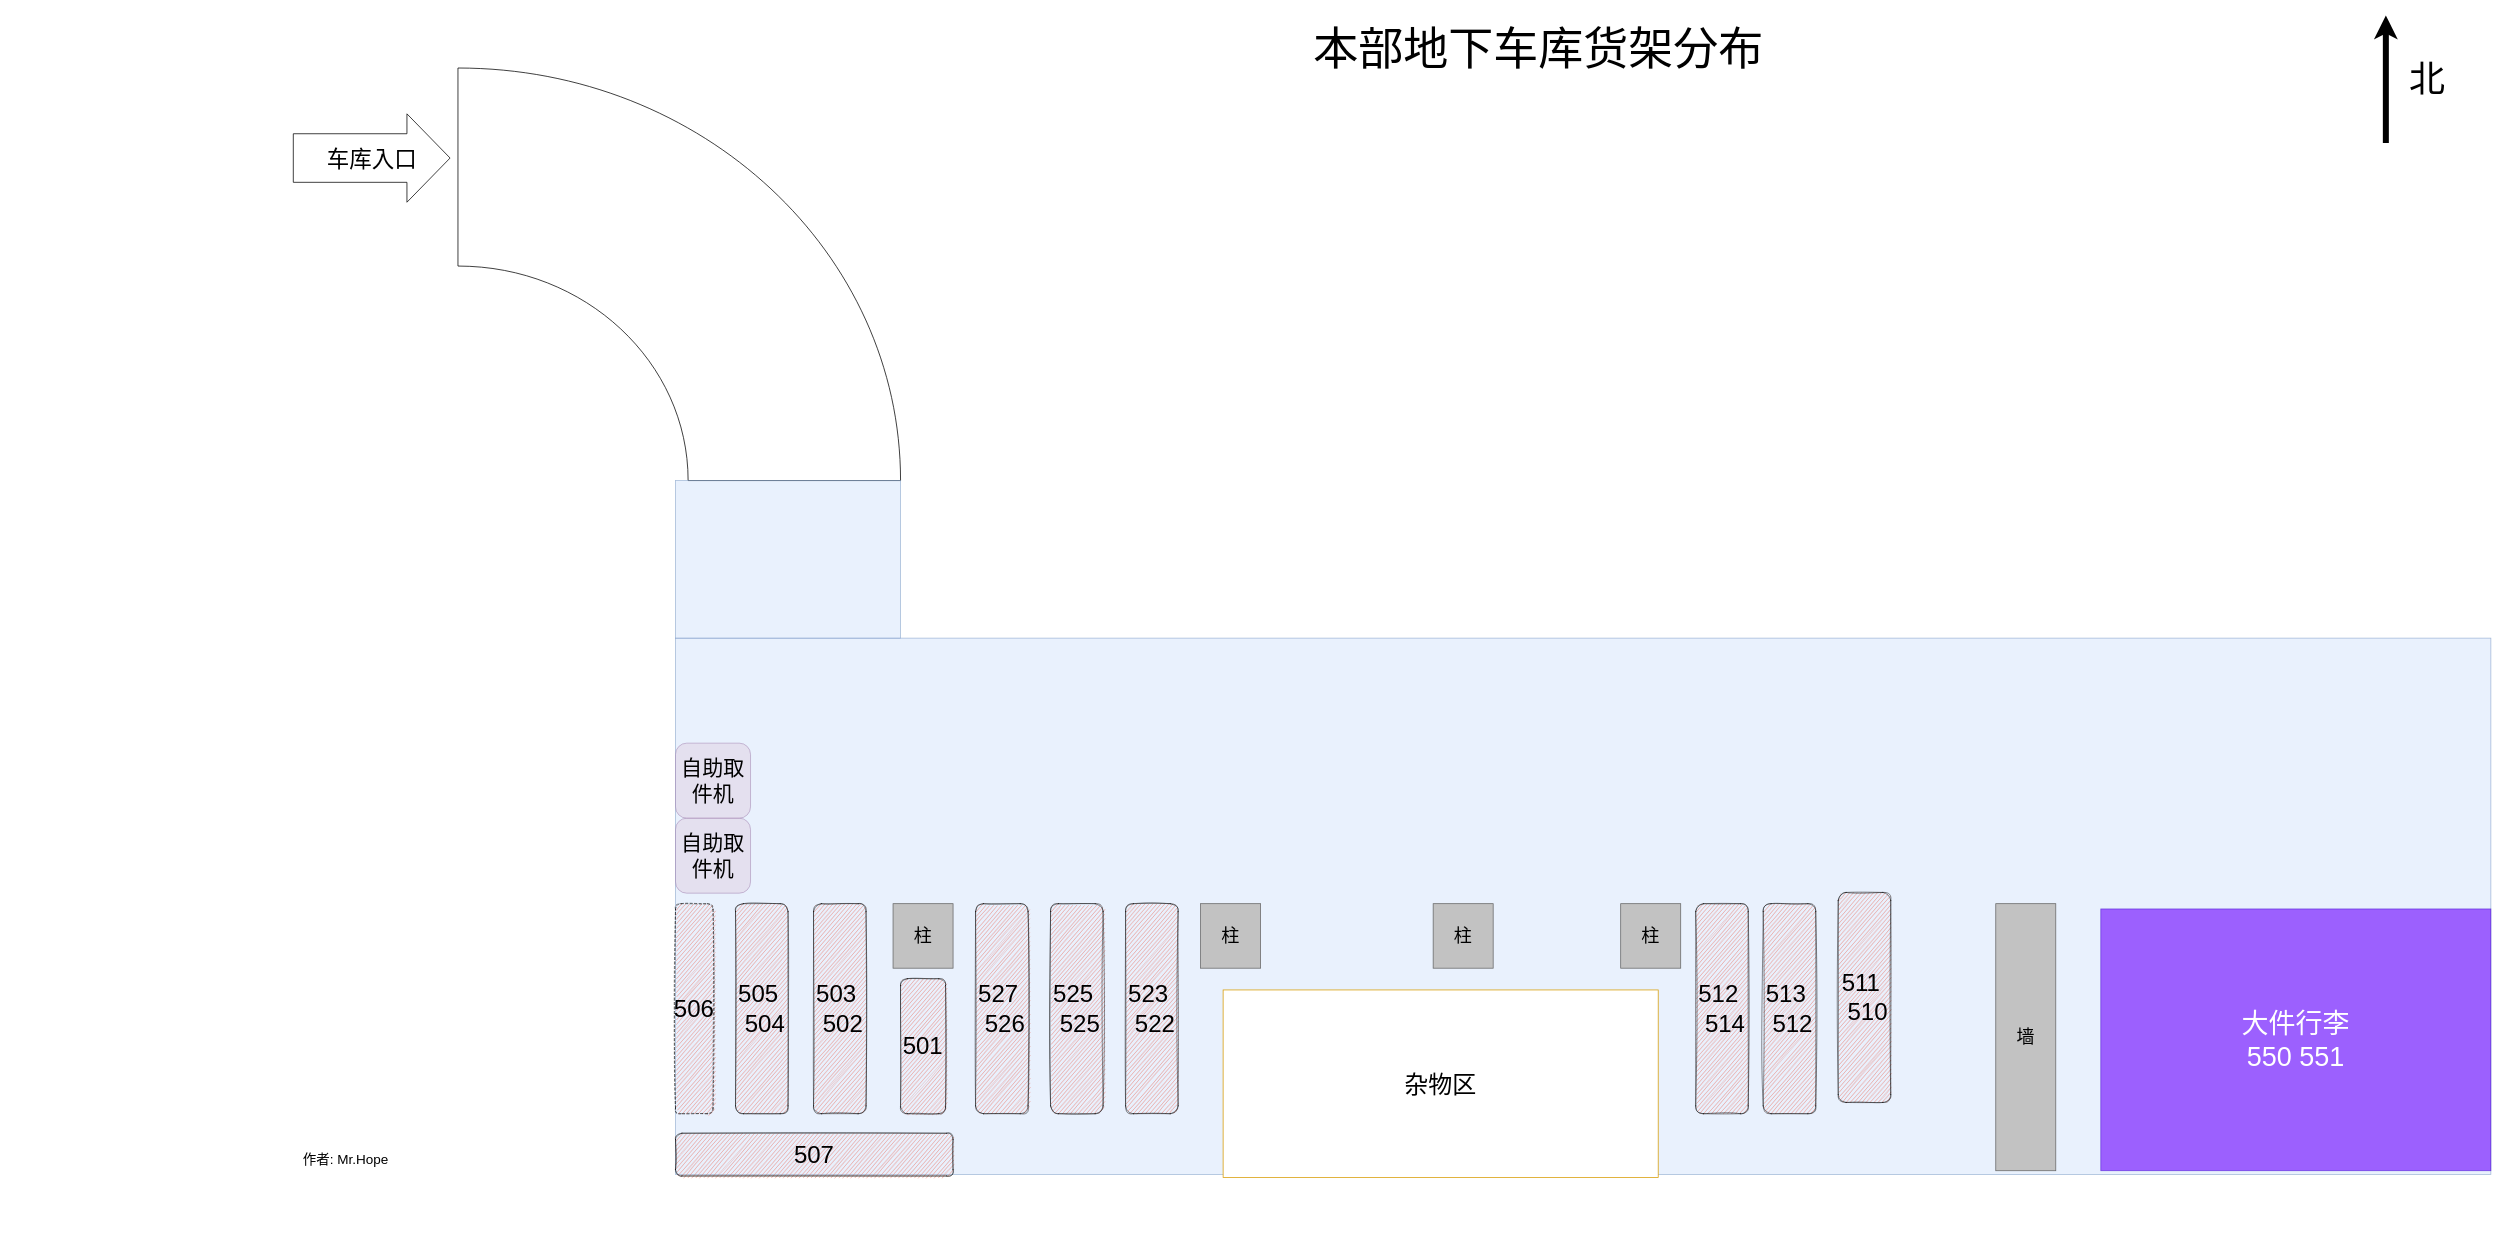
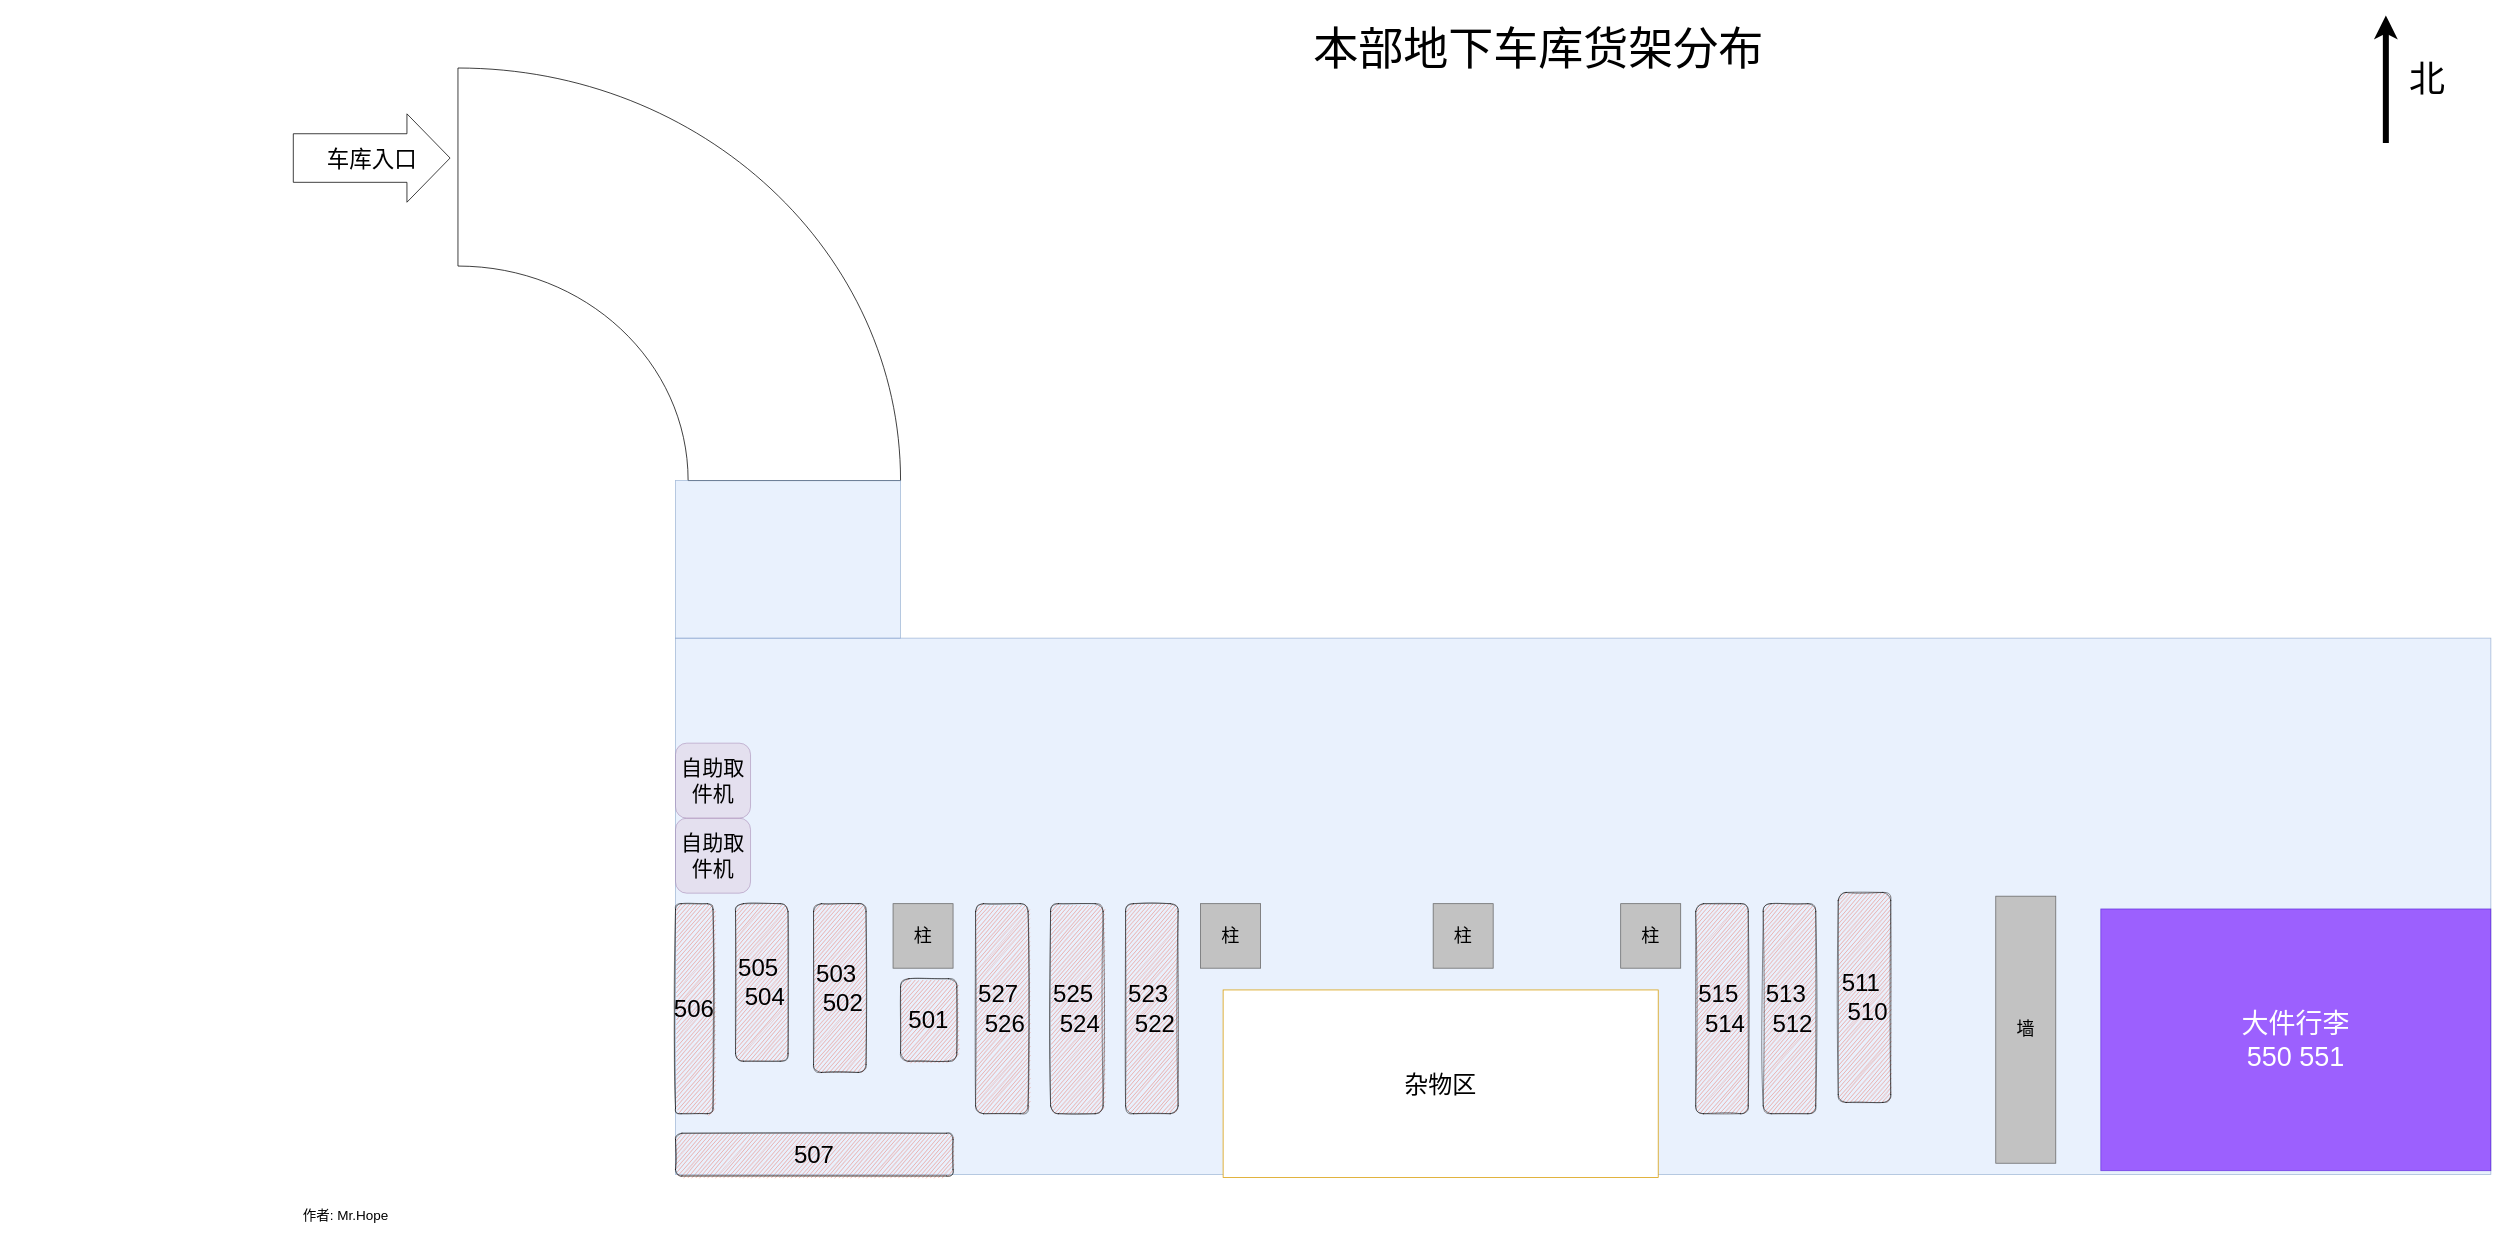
(694, 1008) -> (694, 1008)
(762, 1008) -> (762, 982)
(840, 1008) -> (840, 988)
(1077, 1008) -> (1077, 1008)
(1722, 1008) -> (1722, 1008)
(2025, 1037) -> (2025, 1029)
(923, 1046) -> (929, 1020)
(345, 1159) -> (345, 1215)
